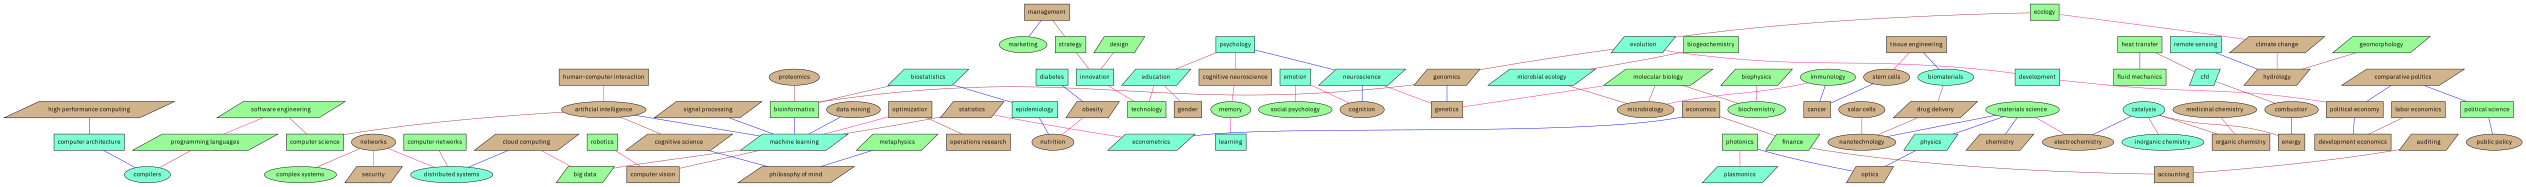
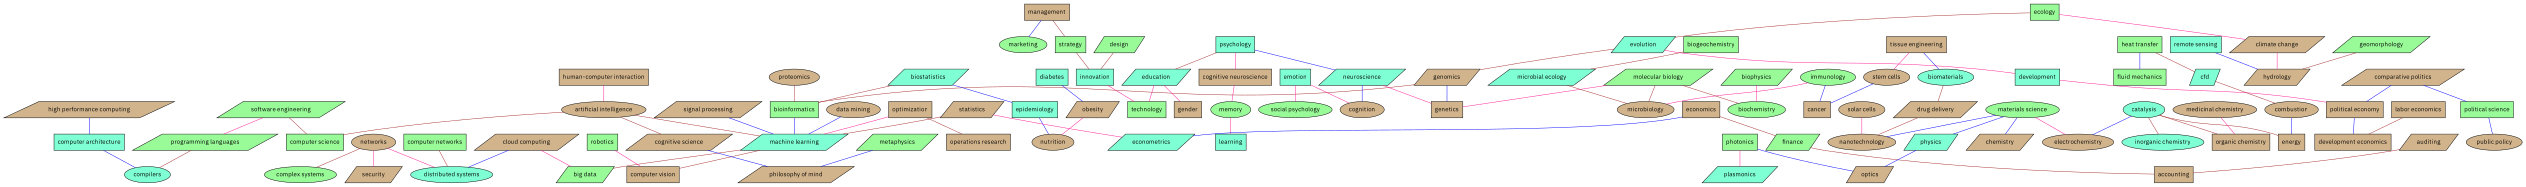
(697, 126) -> (697, 126)
